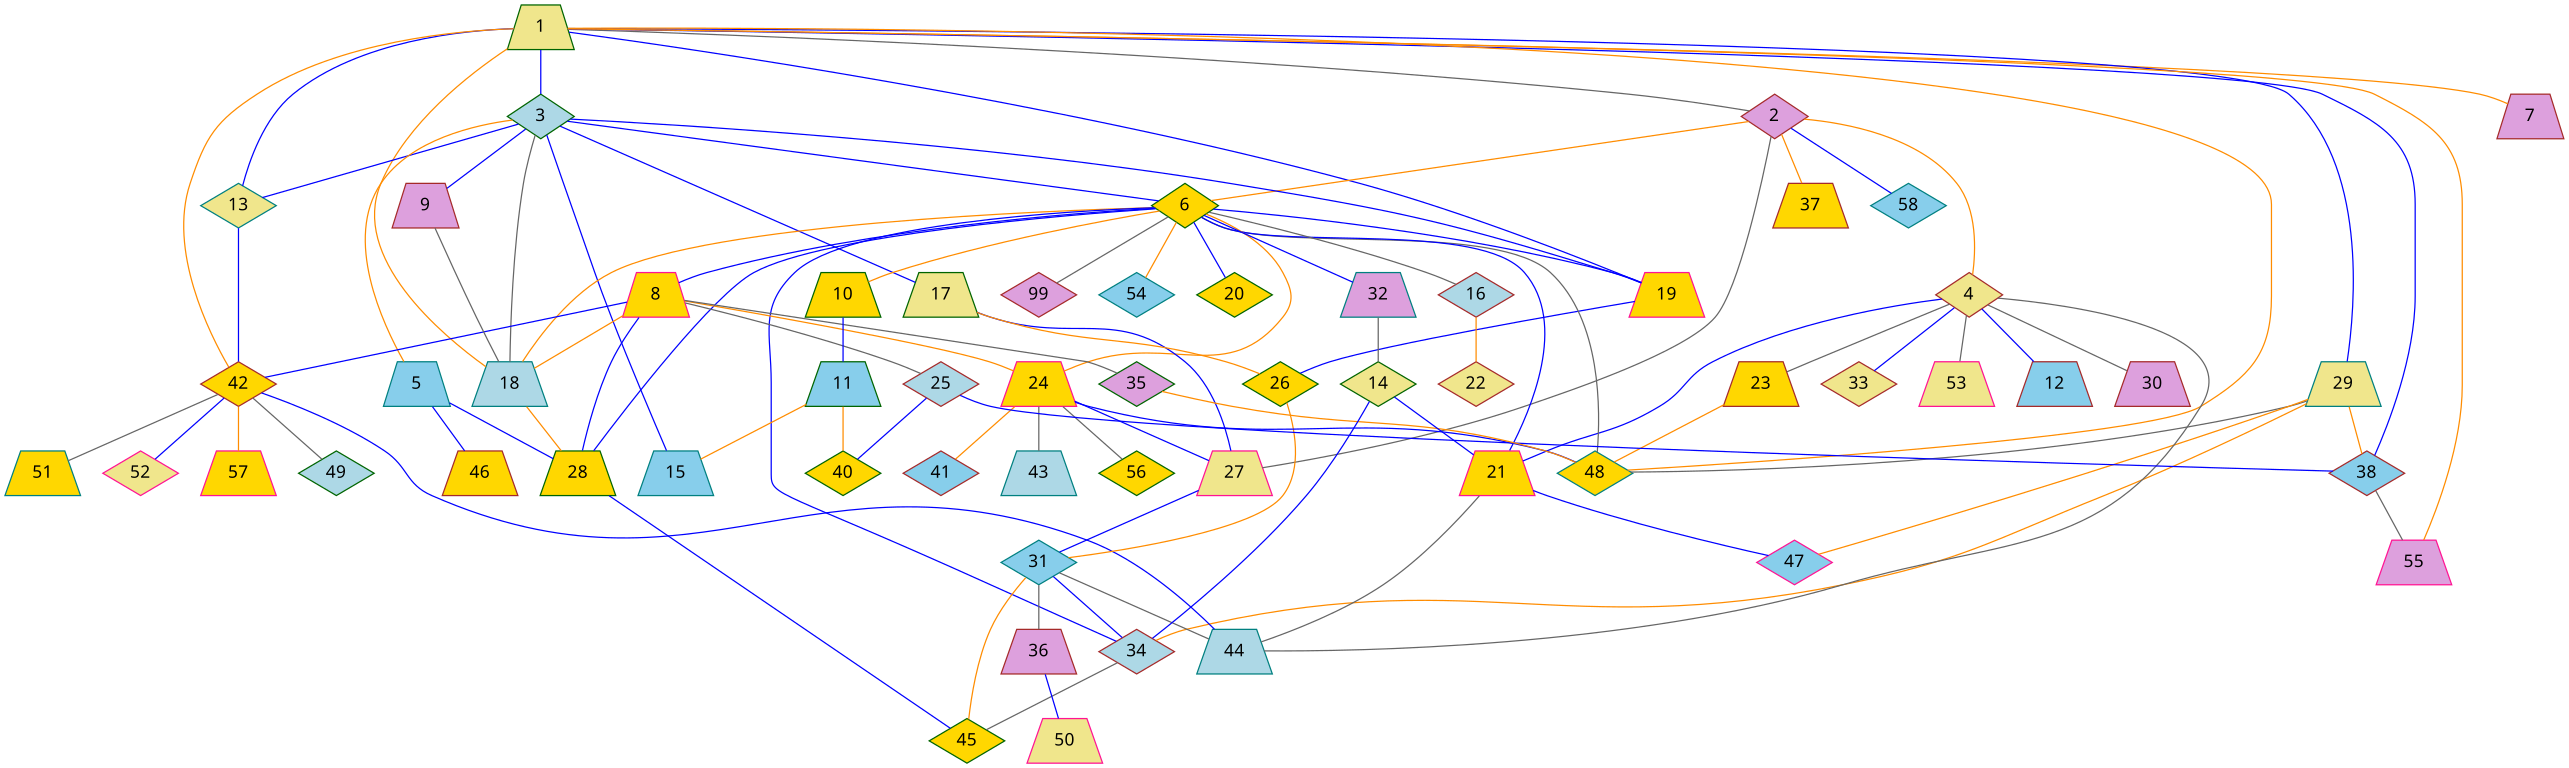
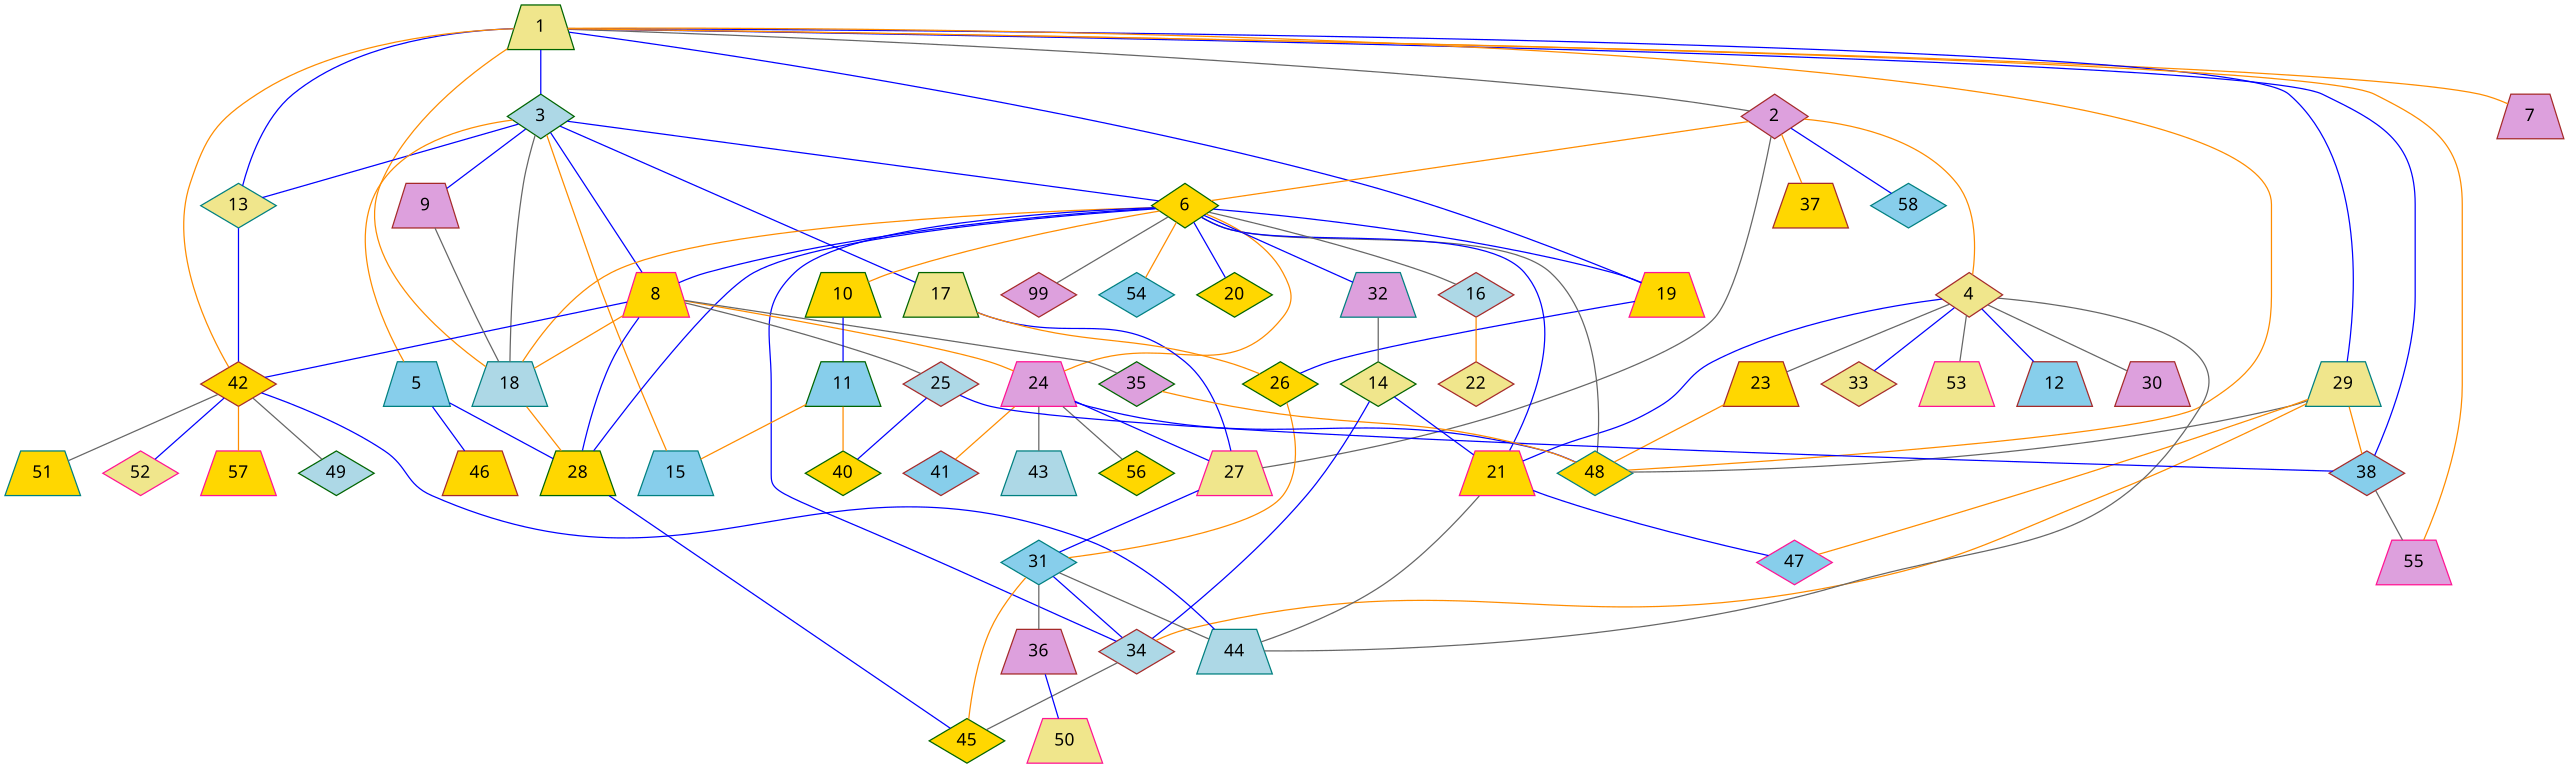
(1112, 166) -> (596, 202)
(603, 294) -> (603, 294)
(1039, 384) -> (1039, 384)
